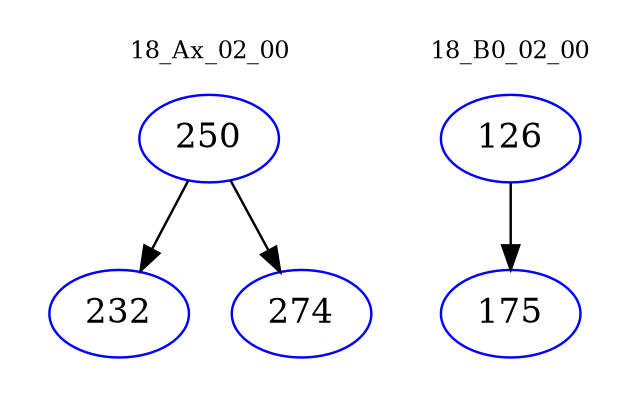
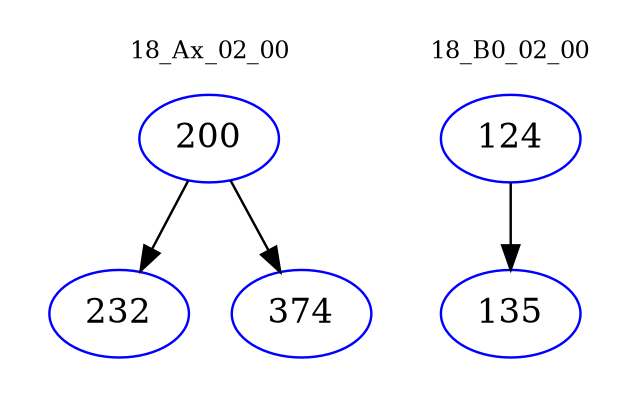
(209, 139) -> (209, 139)
(511, 139) -> (511, 139)
(302, 314) -> (302, 314)
(511, 314) -> (511, 314)
